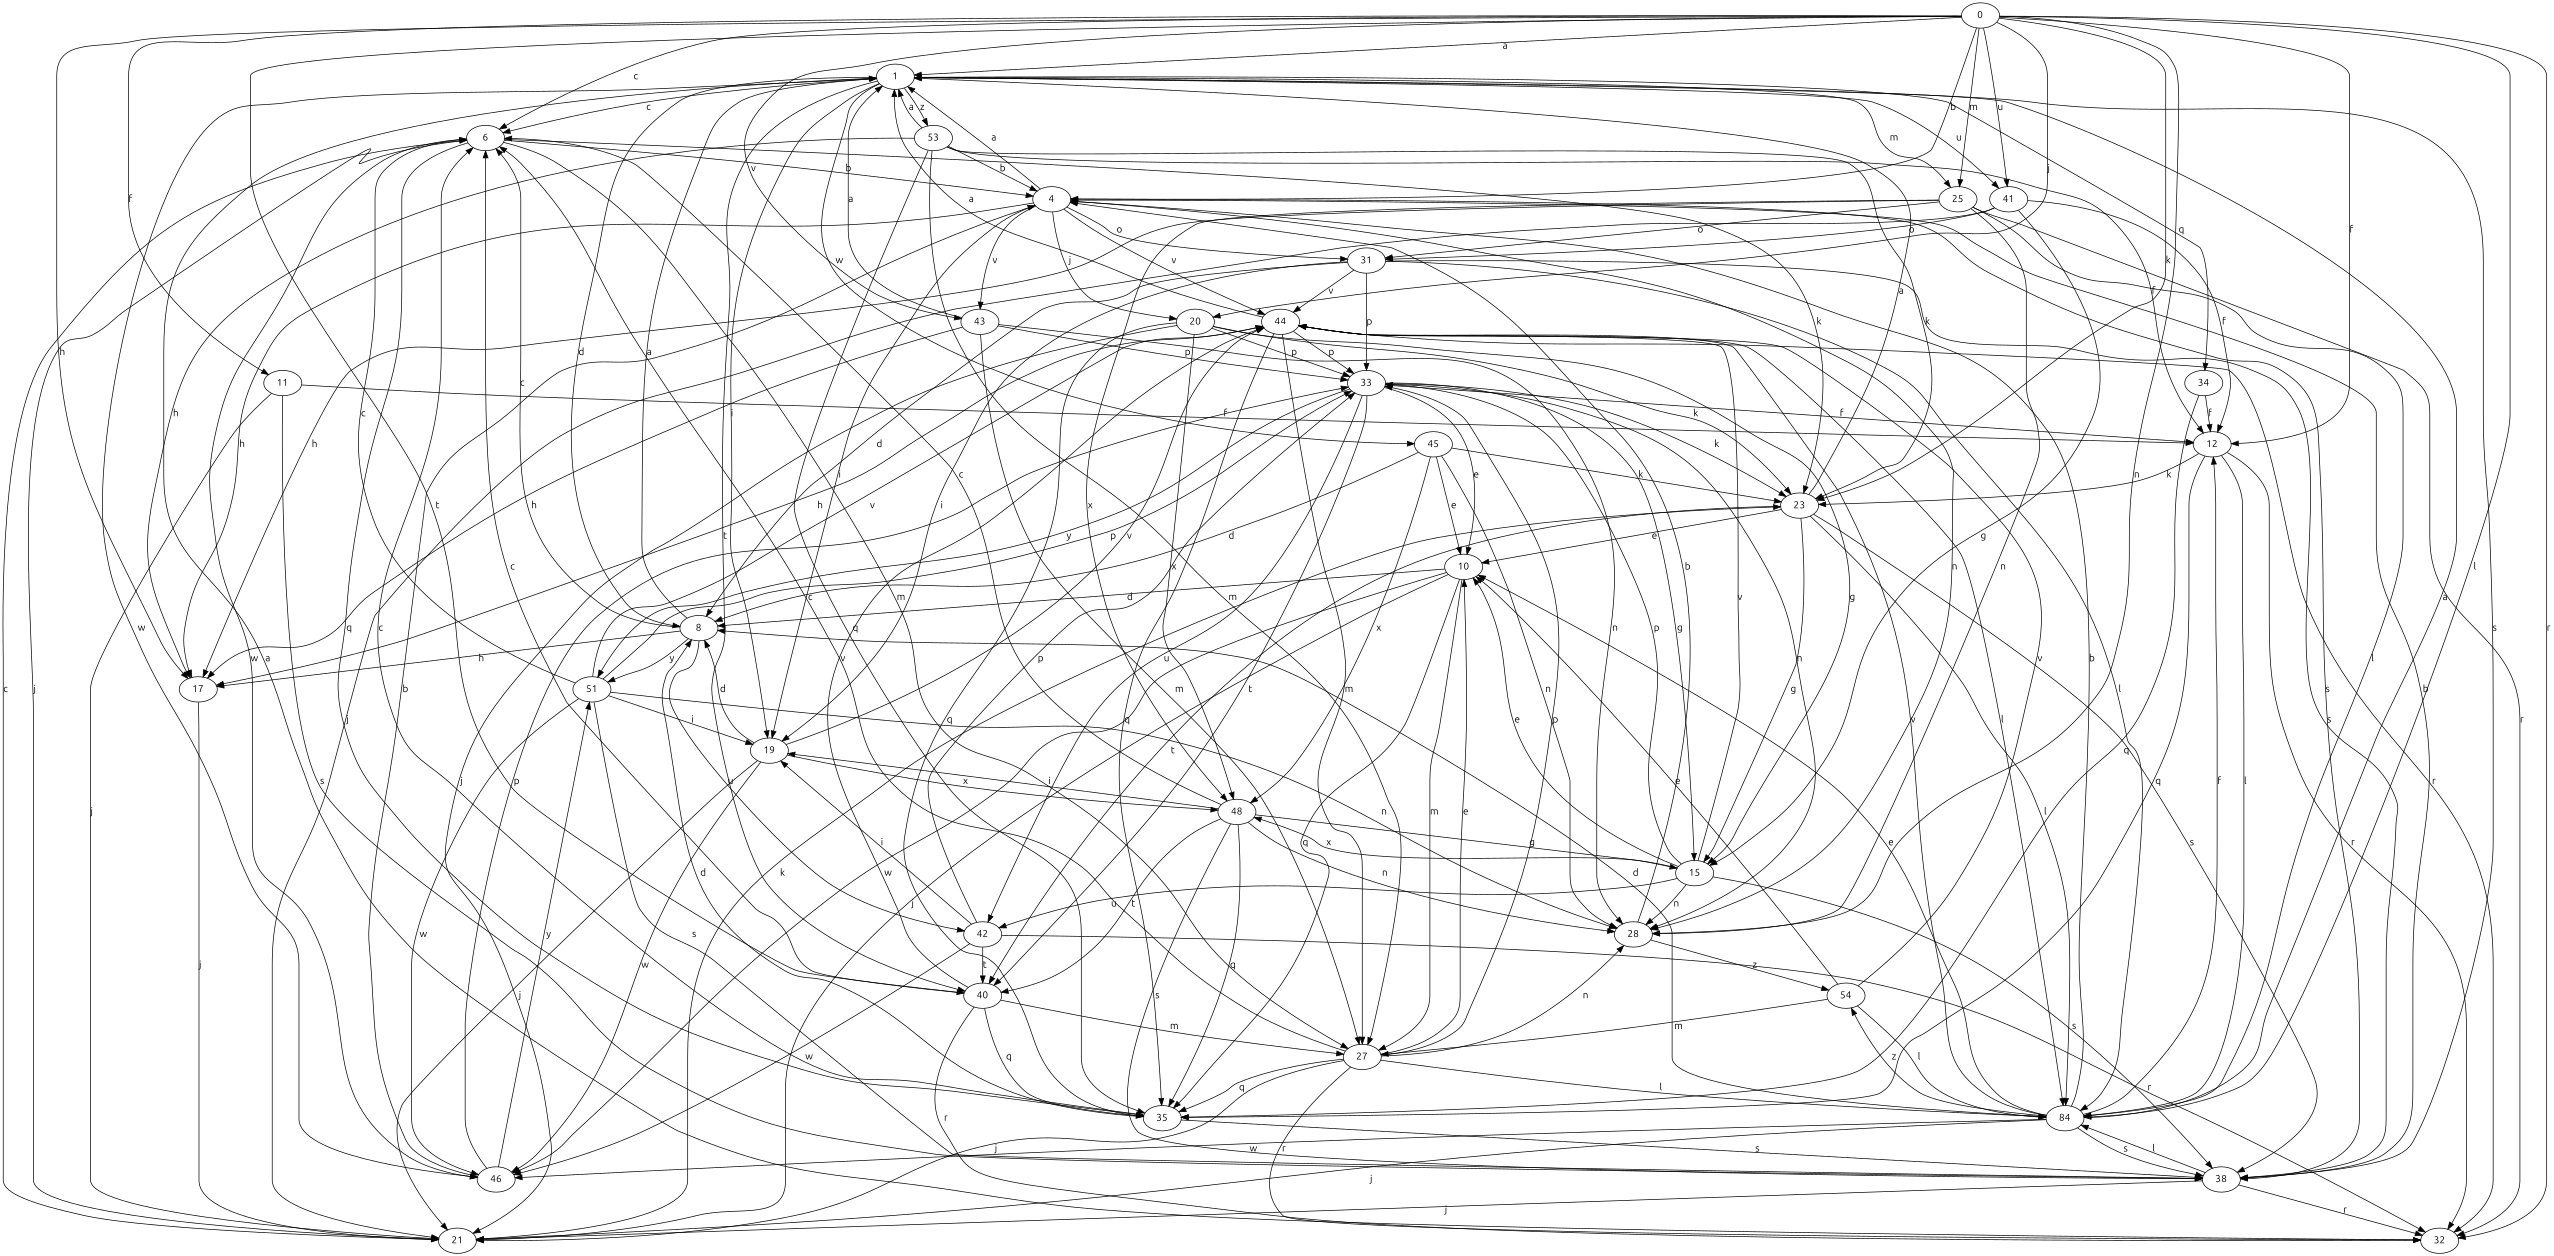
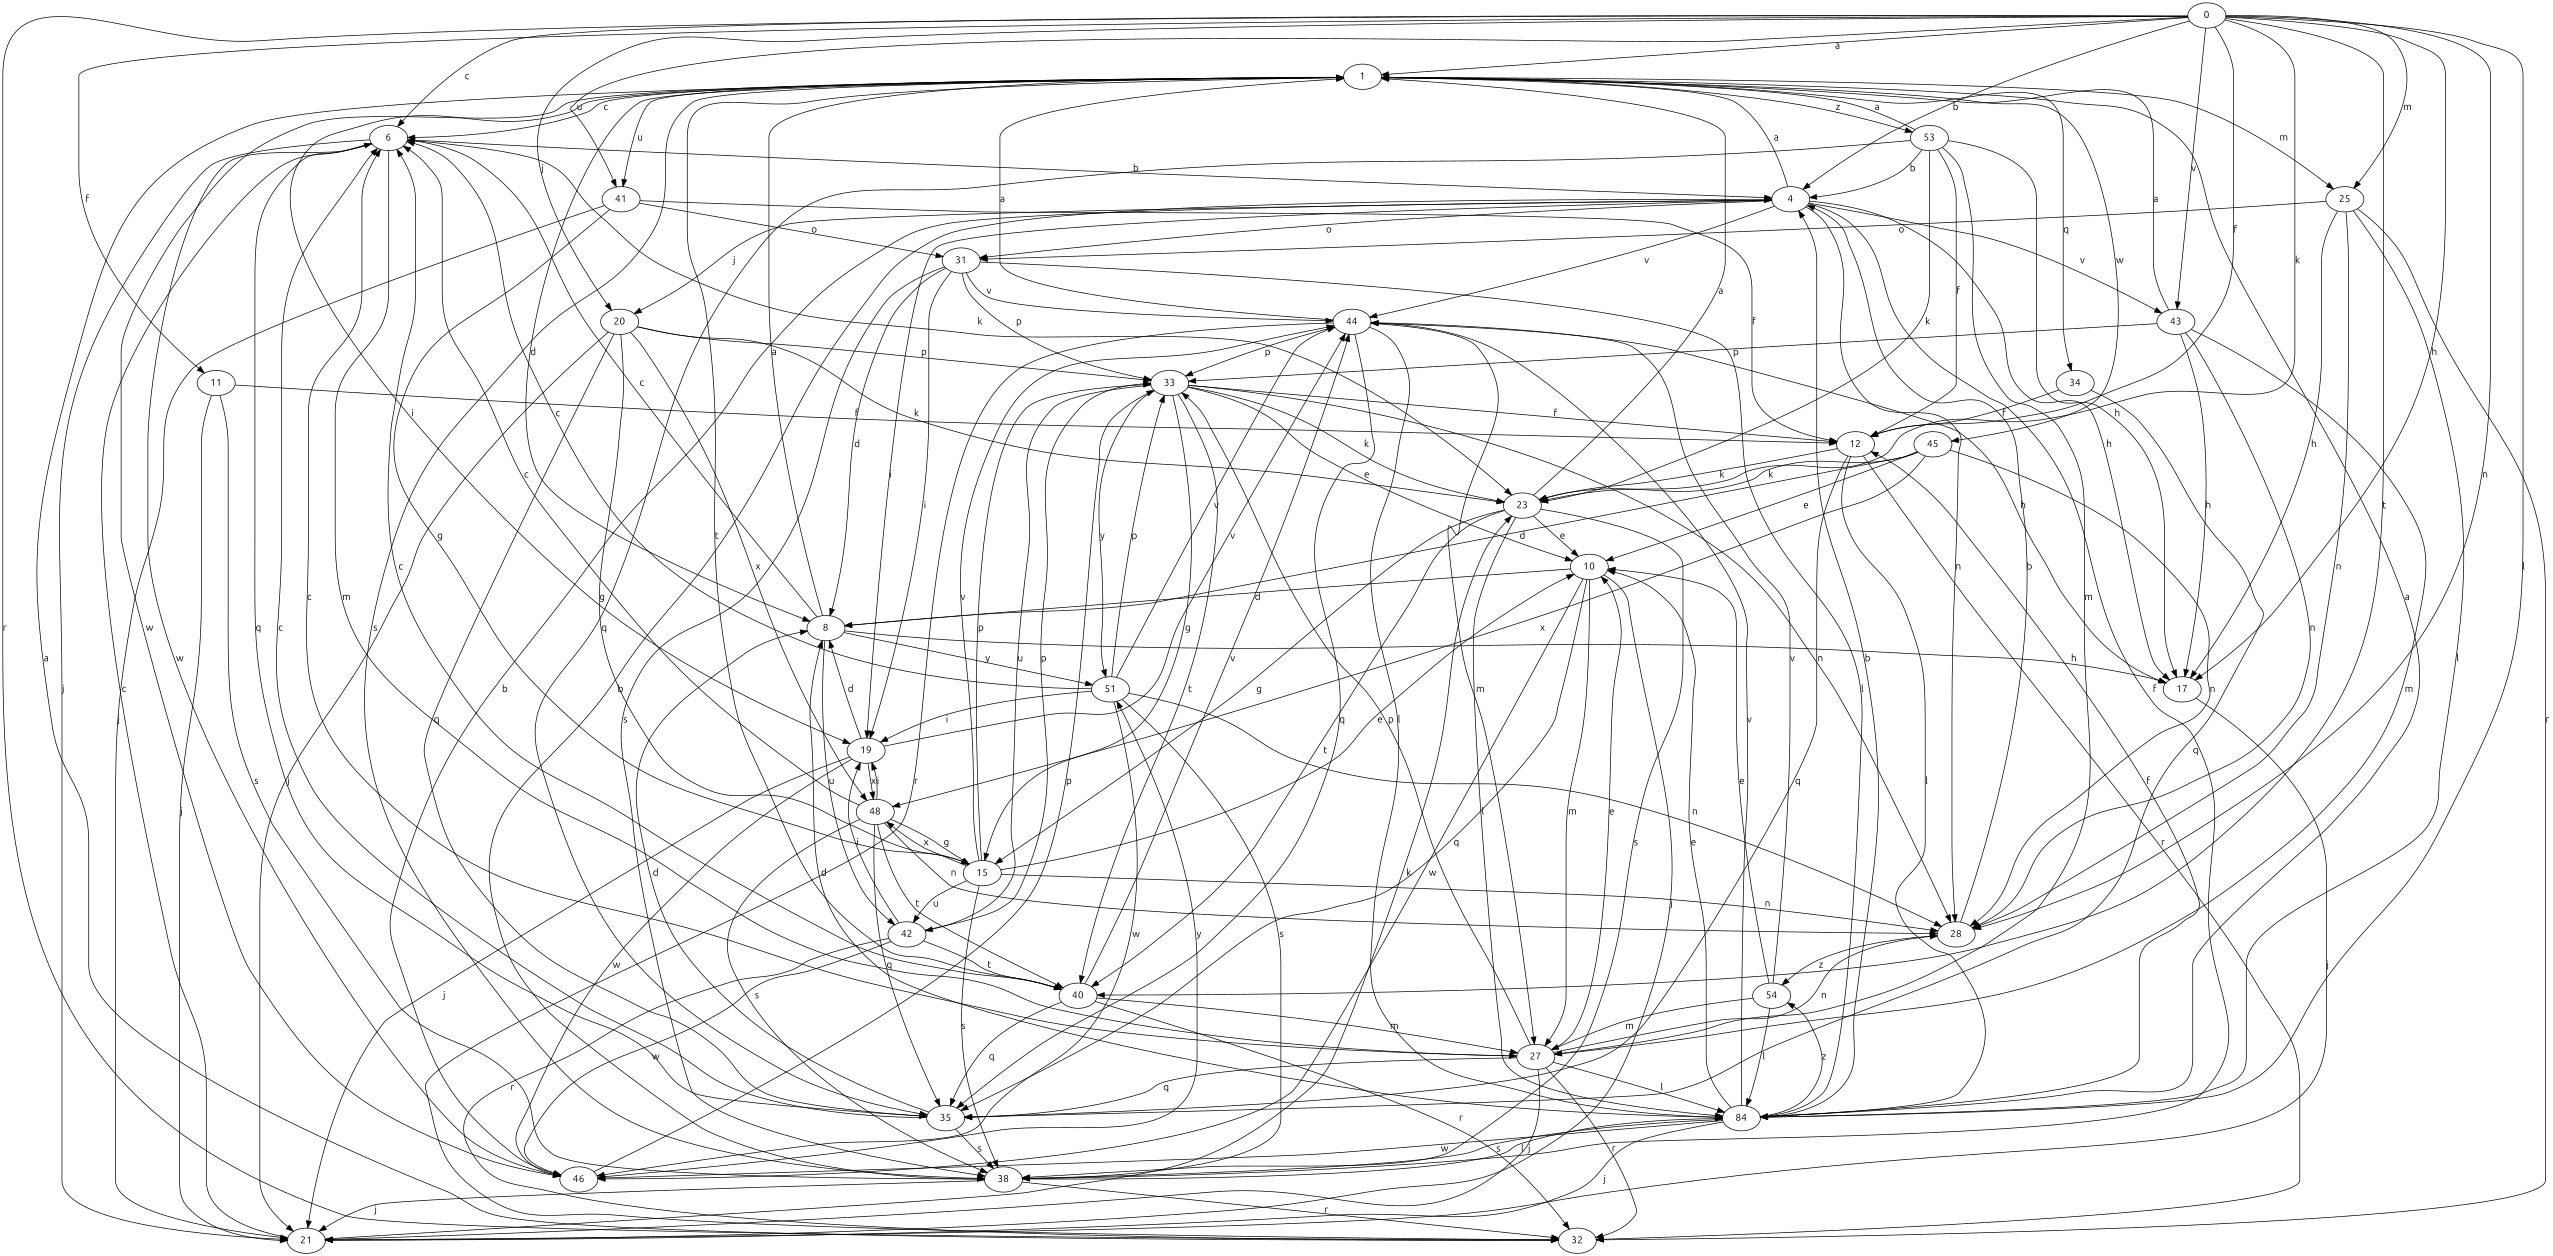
(1182, 233) -> none
(2328, 689) -> (2155, 689)
